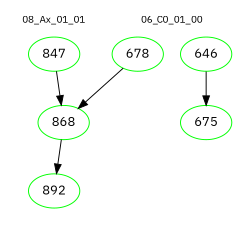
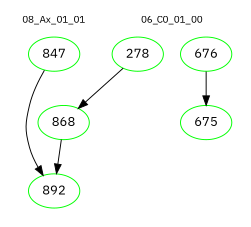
(138, 54) -> (138, 54)
(206, 54) -> (206, 54)
(58, 83) -> (27, 118)
